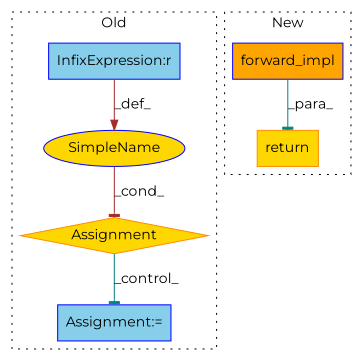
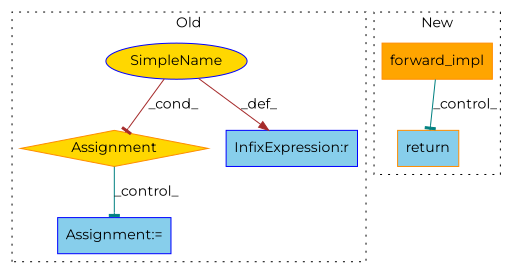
(288, 61) -> (437, 61)
(114, 100) -> (230, 101)
(311, 105) -> (465, 105)
(288, 148) -> (428, 148)
